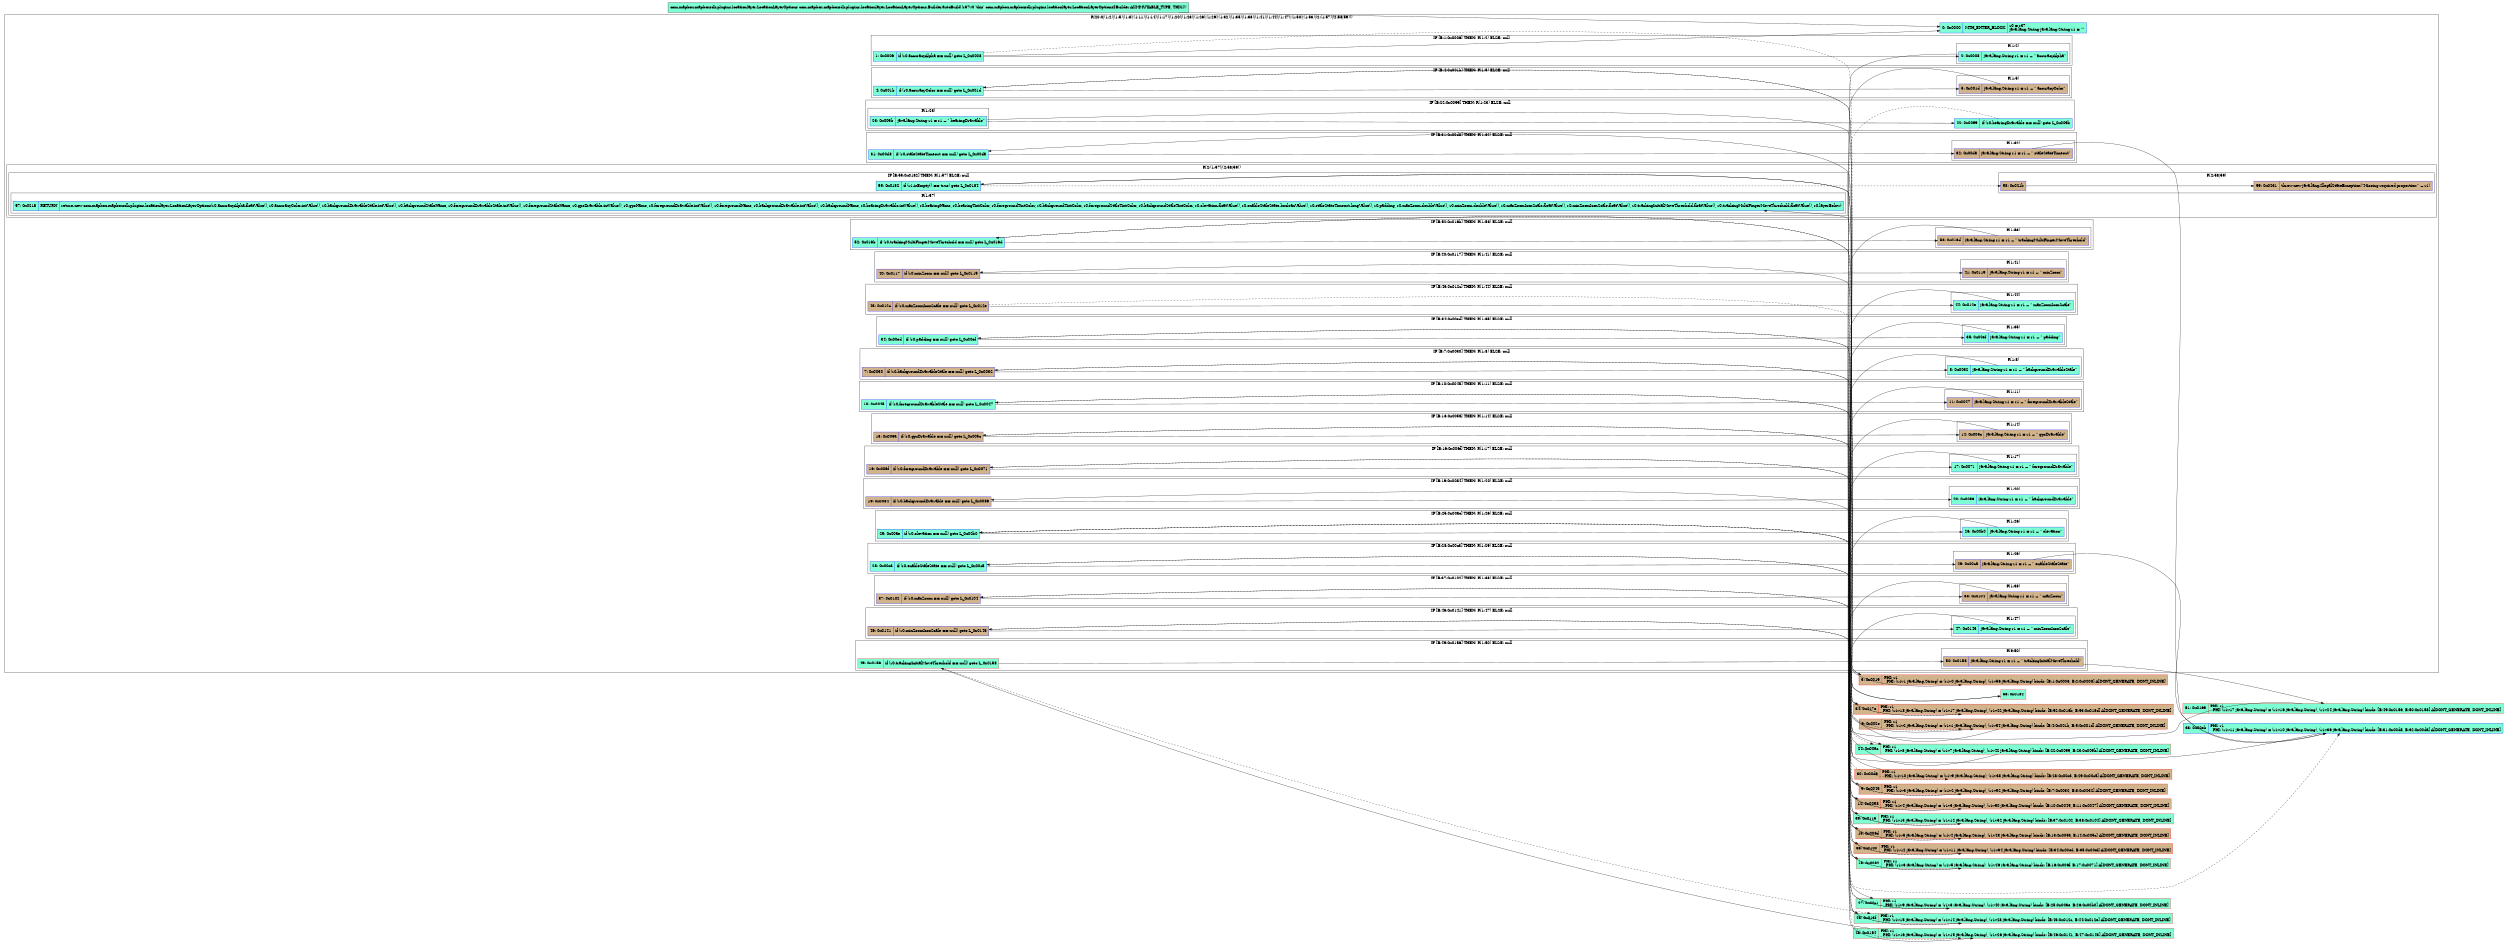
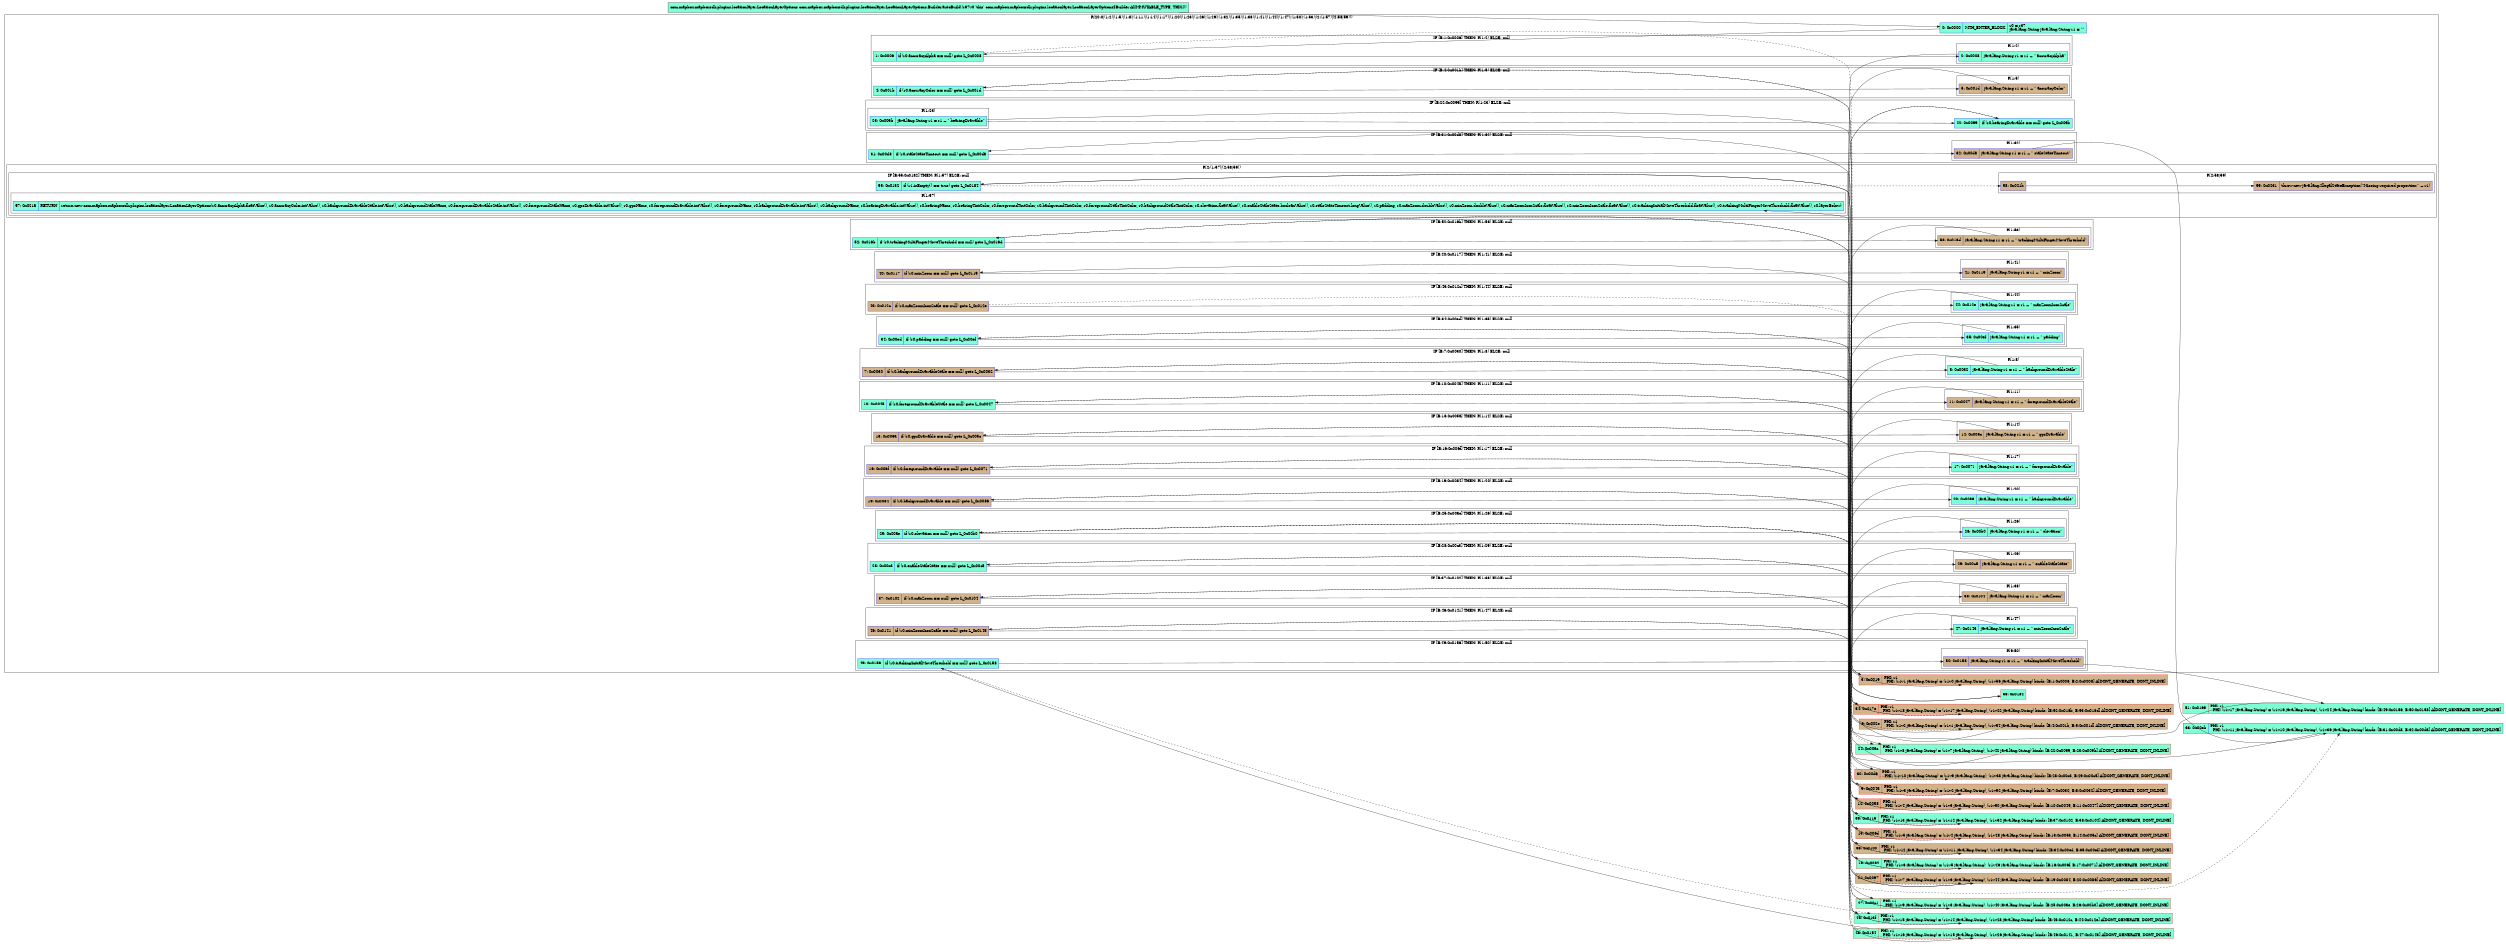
(1460, 44) -> (1463, 41)
(2178, 649) -> (1861, 569)
(928, 663) -> (928, 663)
none -> (2013, 878)
